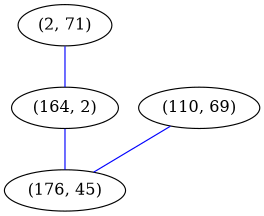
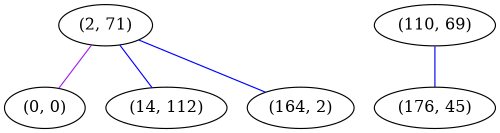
none -> (45, 108)
none -> (166, 108)
(65, 149) -> none
